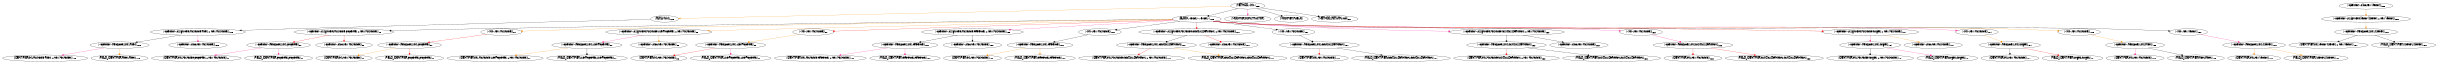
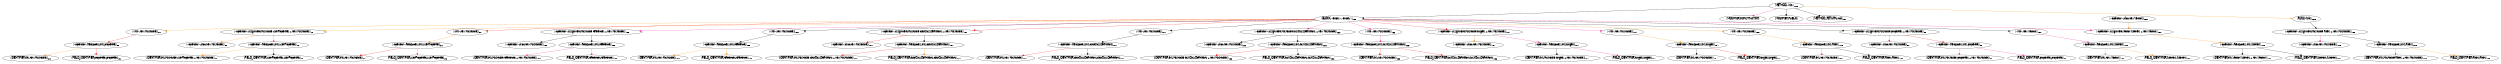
none -> (1727, 23)
